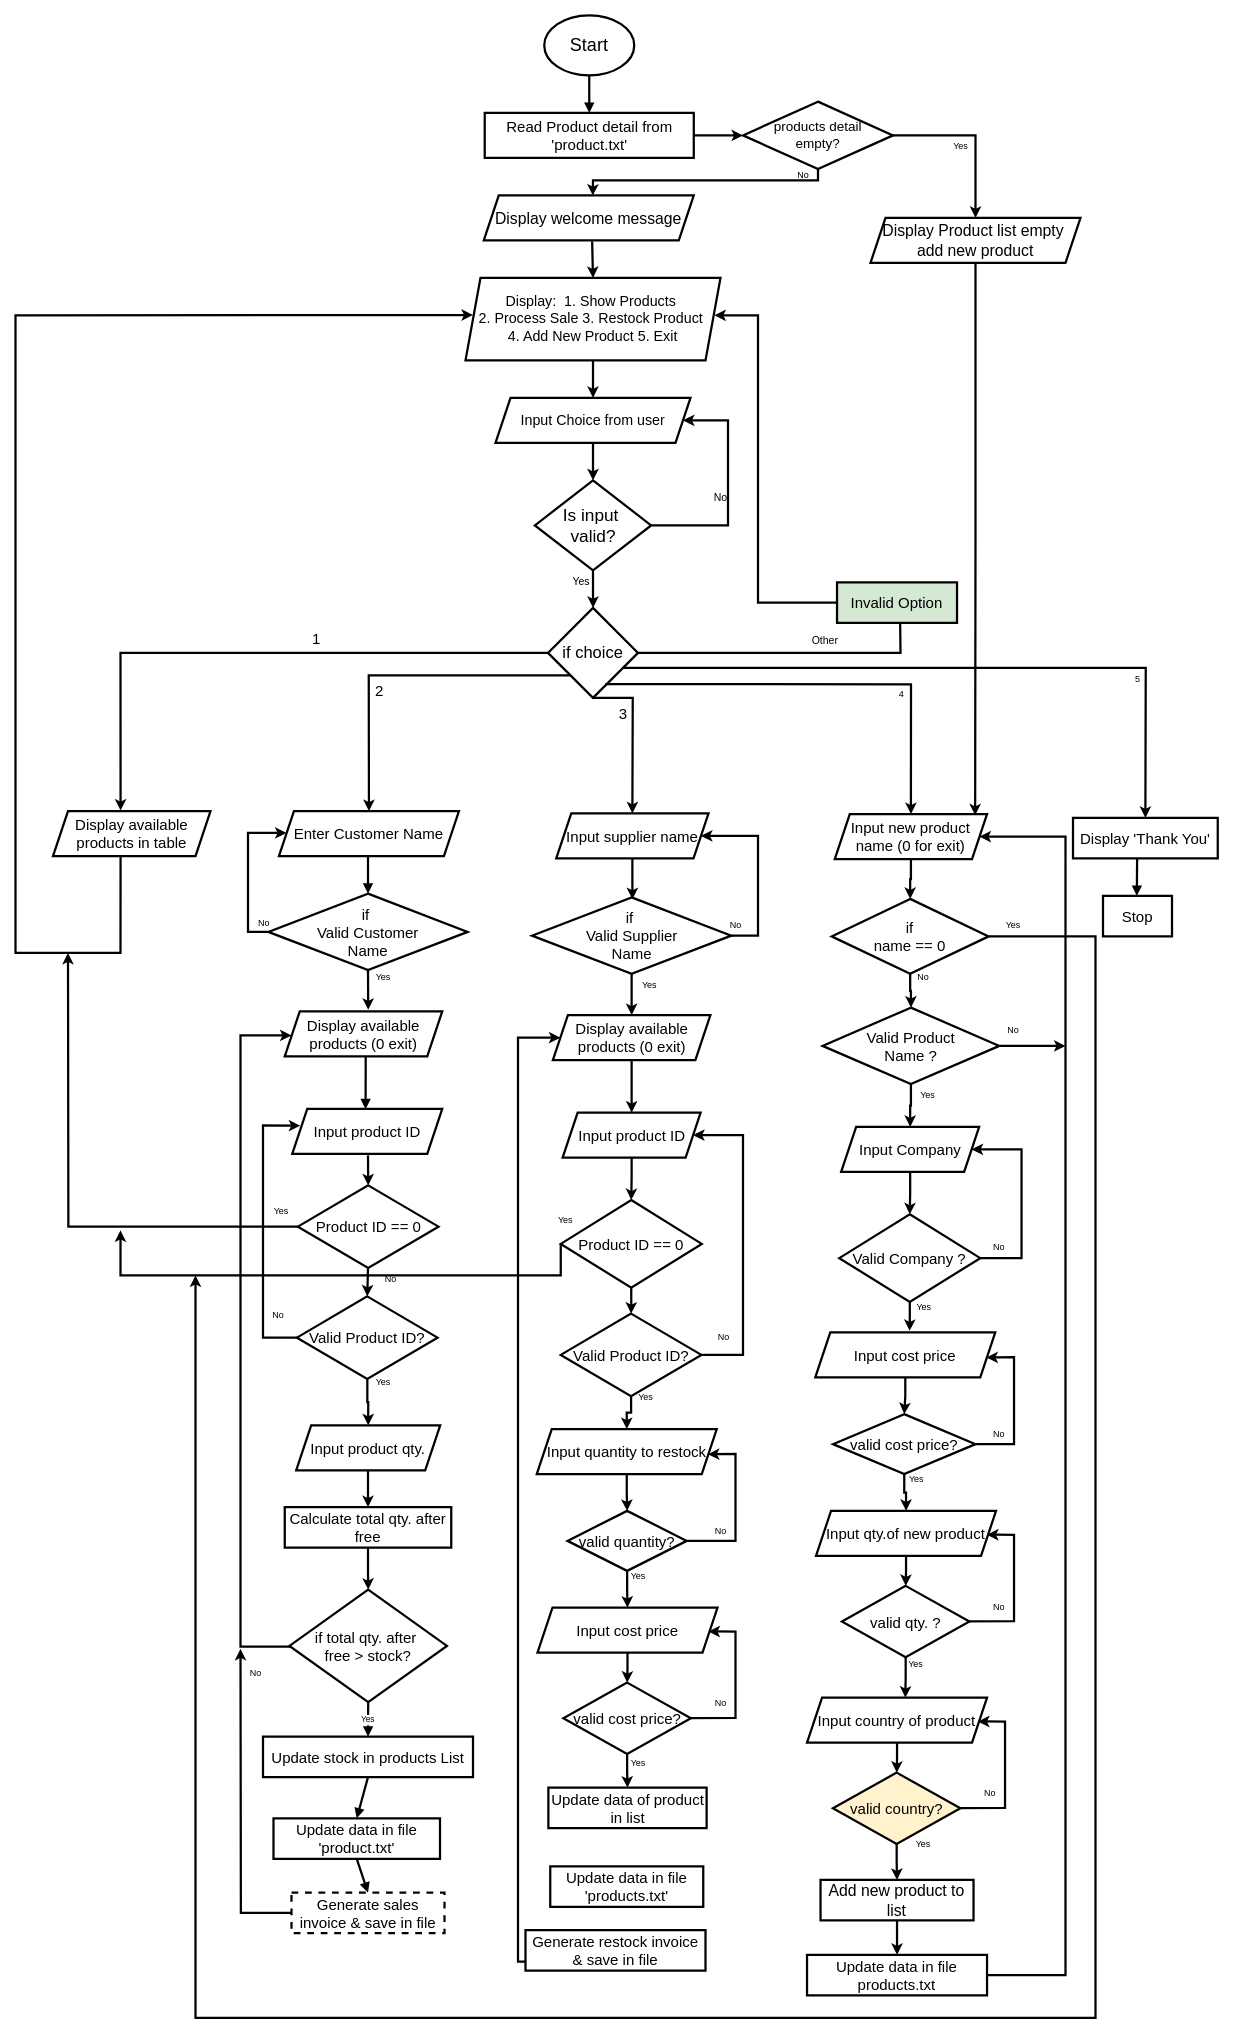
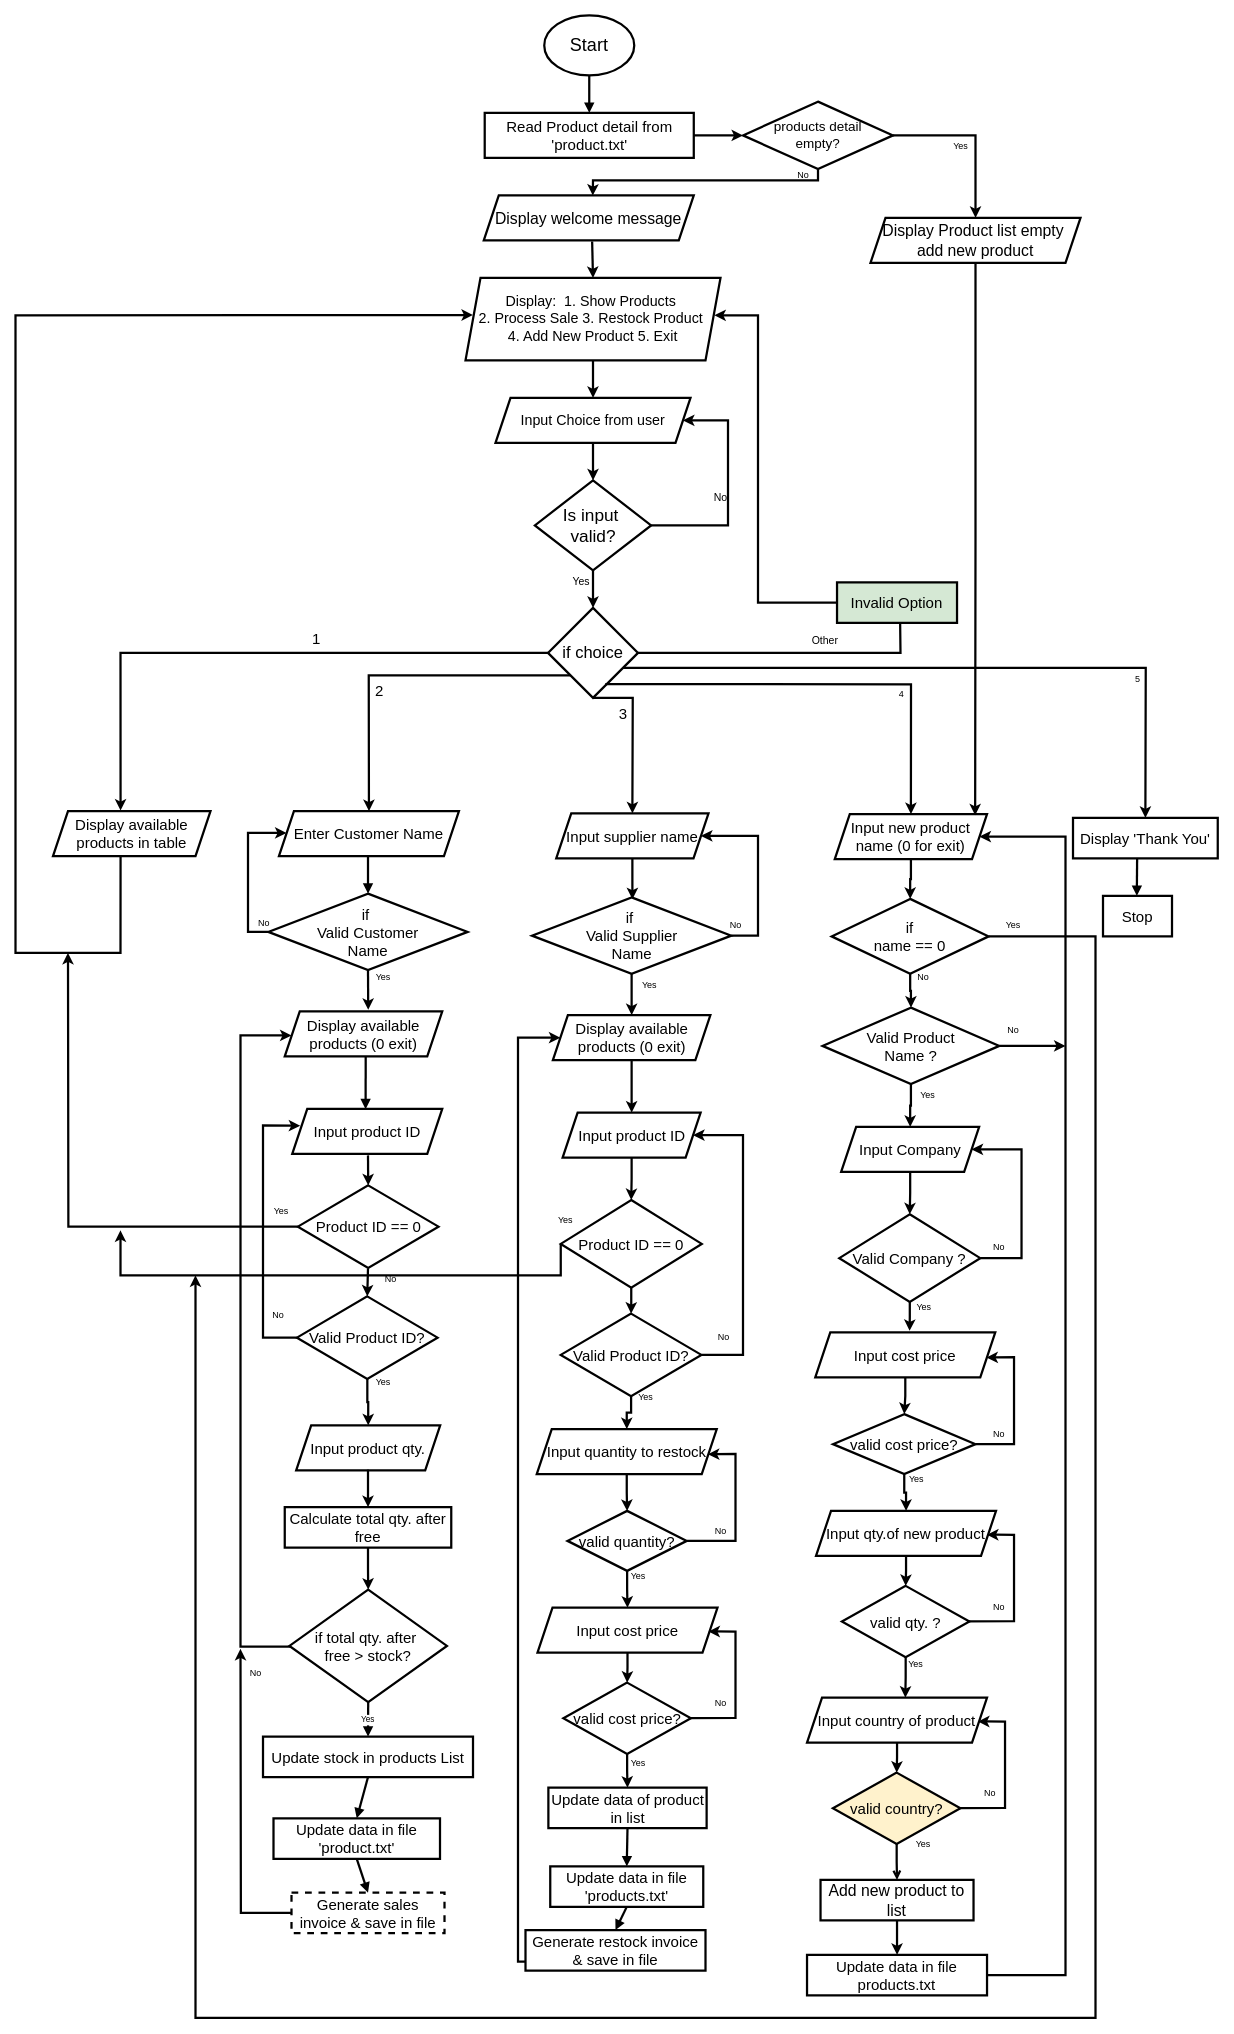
none -> (627, 1842)
(897, 1870) -> (897, 1871)
none -> (624, 1913)
